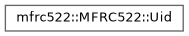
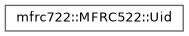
(94, 18) -> (94, 18)
